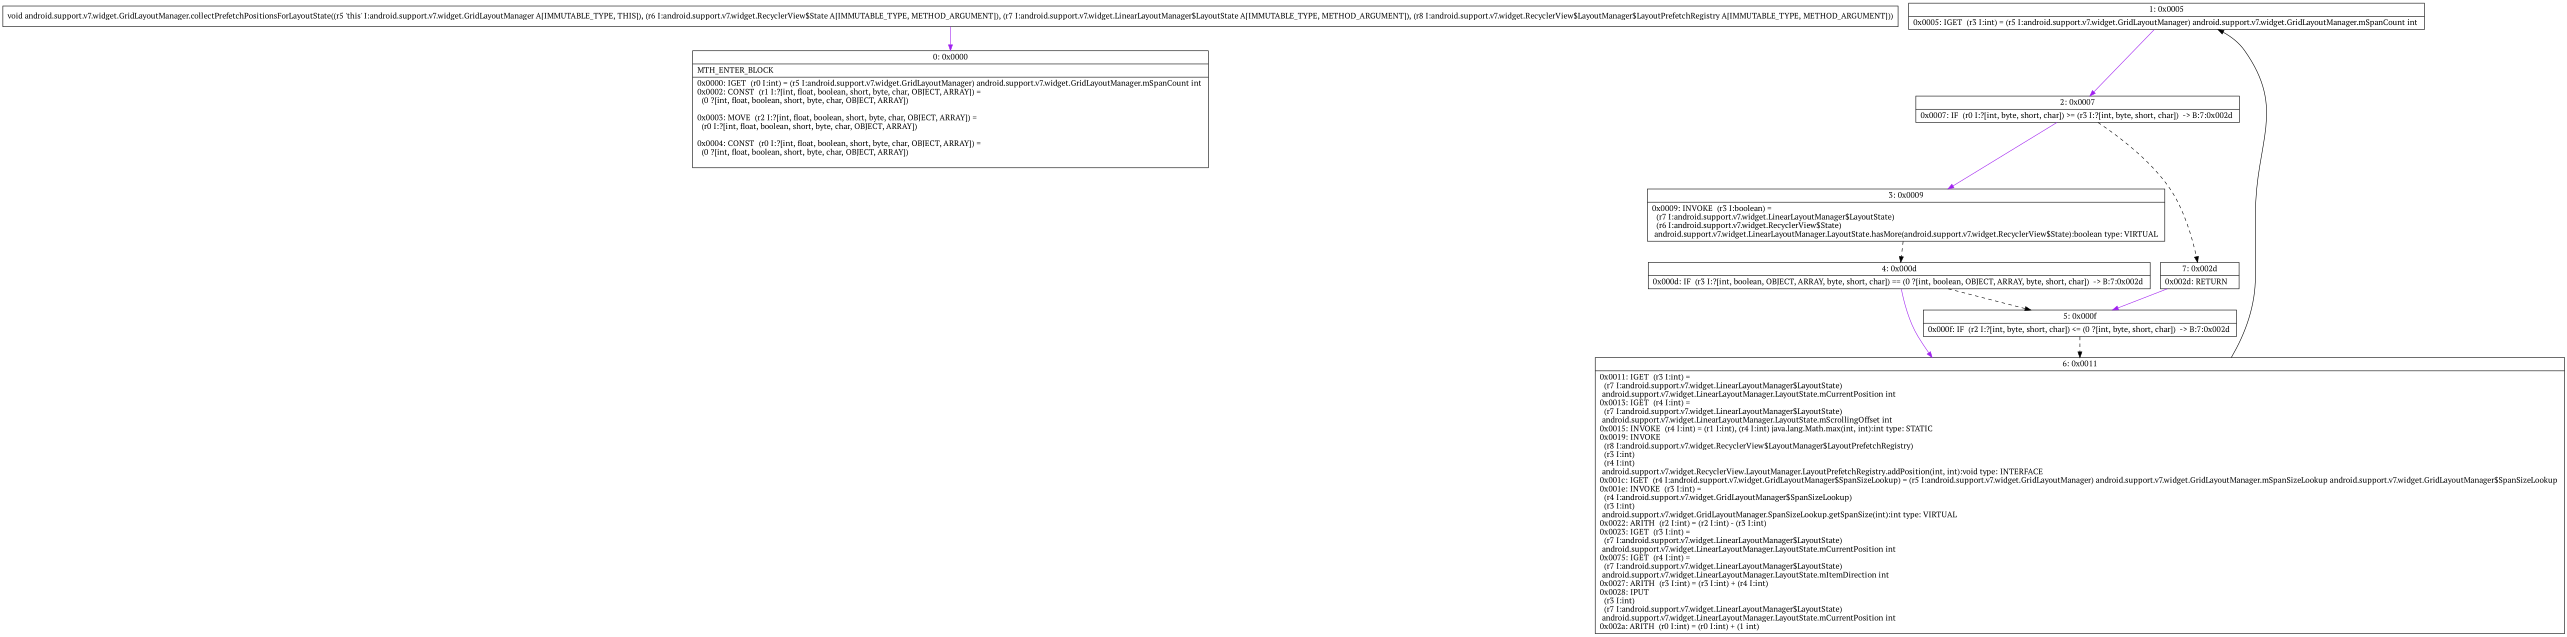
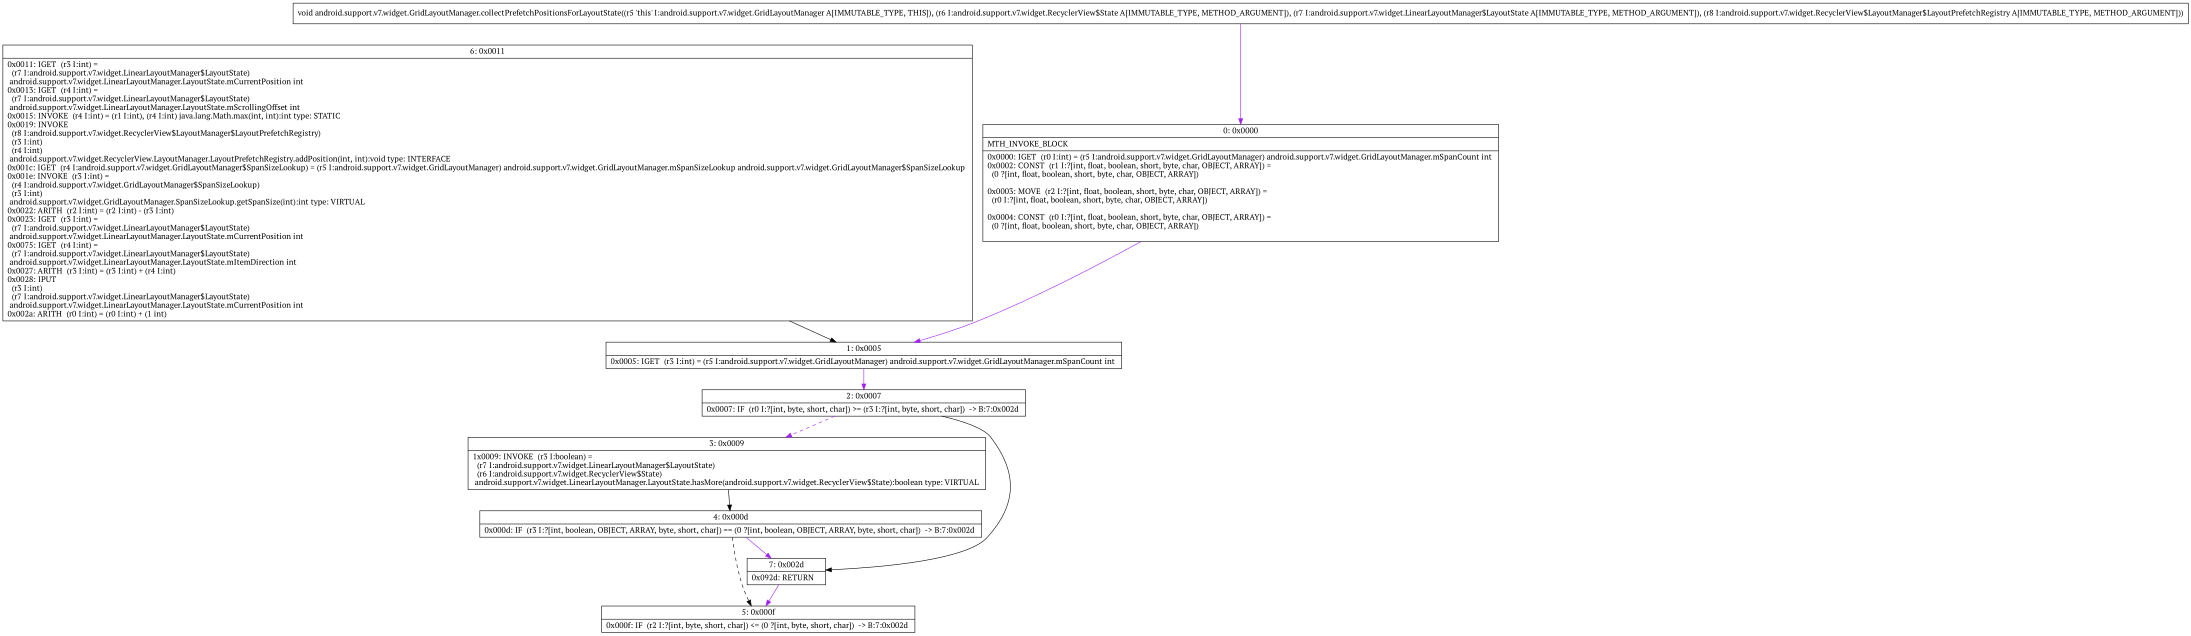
(735, 70) -> (1028, 144)
(2005, 154) -> (813, 426)
(2162, 179) -> (988, 536)
(1713, 209) -> (534, 457)
(1902, 249) -> (729, 497)
(2200, 282) -> (786, 578)
none -> (1033, 297)
(1911, 323) -> (756, 546)
(2080, 344) -> none
